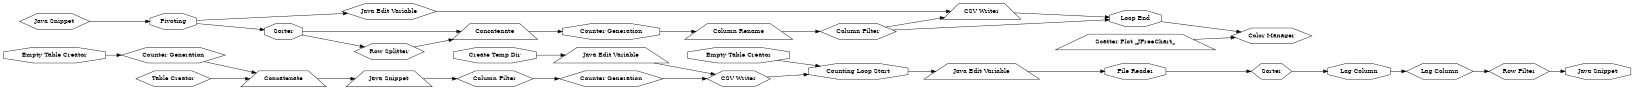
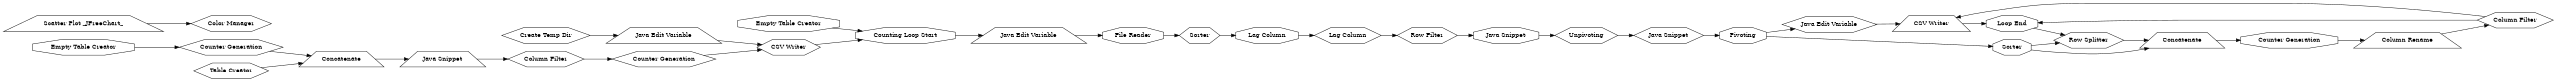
(1199, 27) -> (2047, 31)
none -> (1586, 35)
(495, 55) -> (546, 35)
